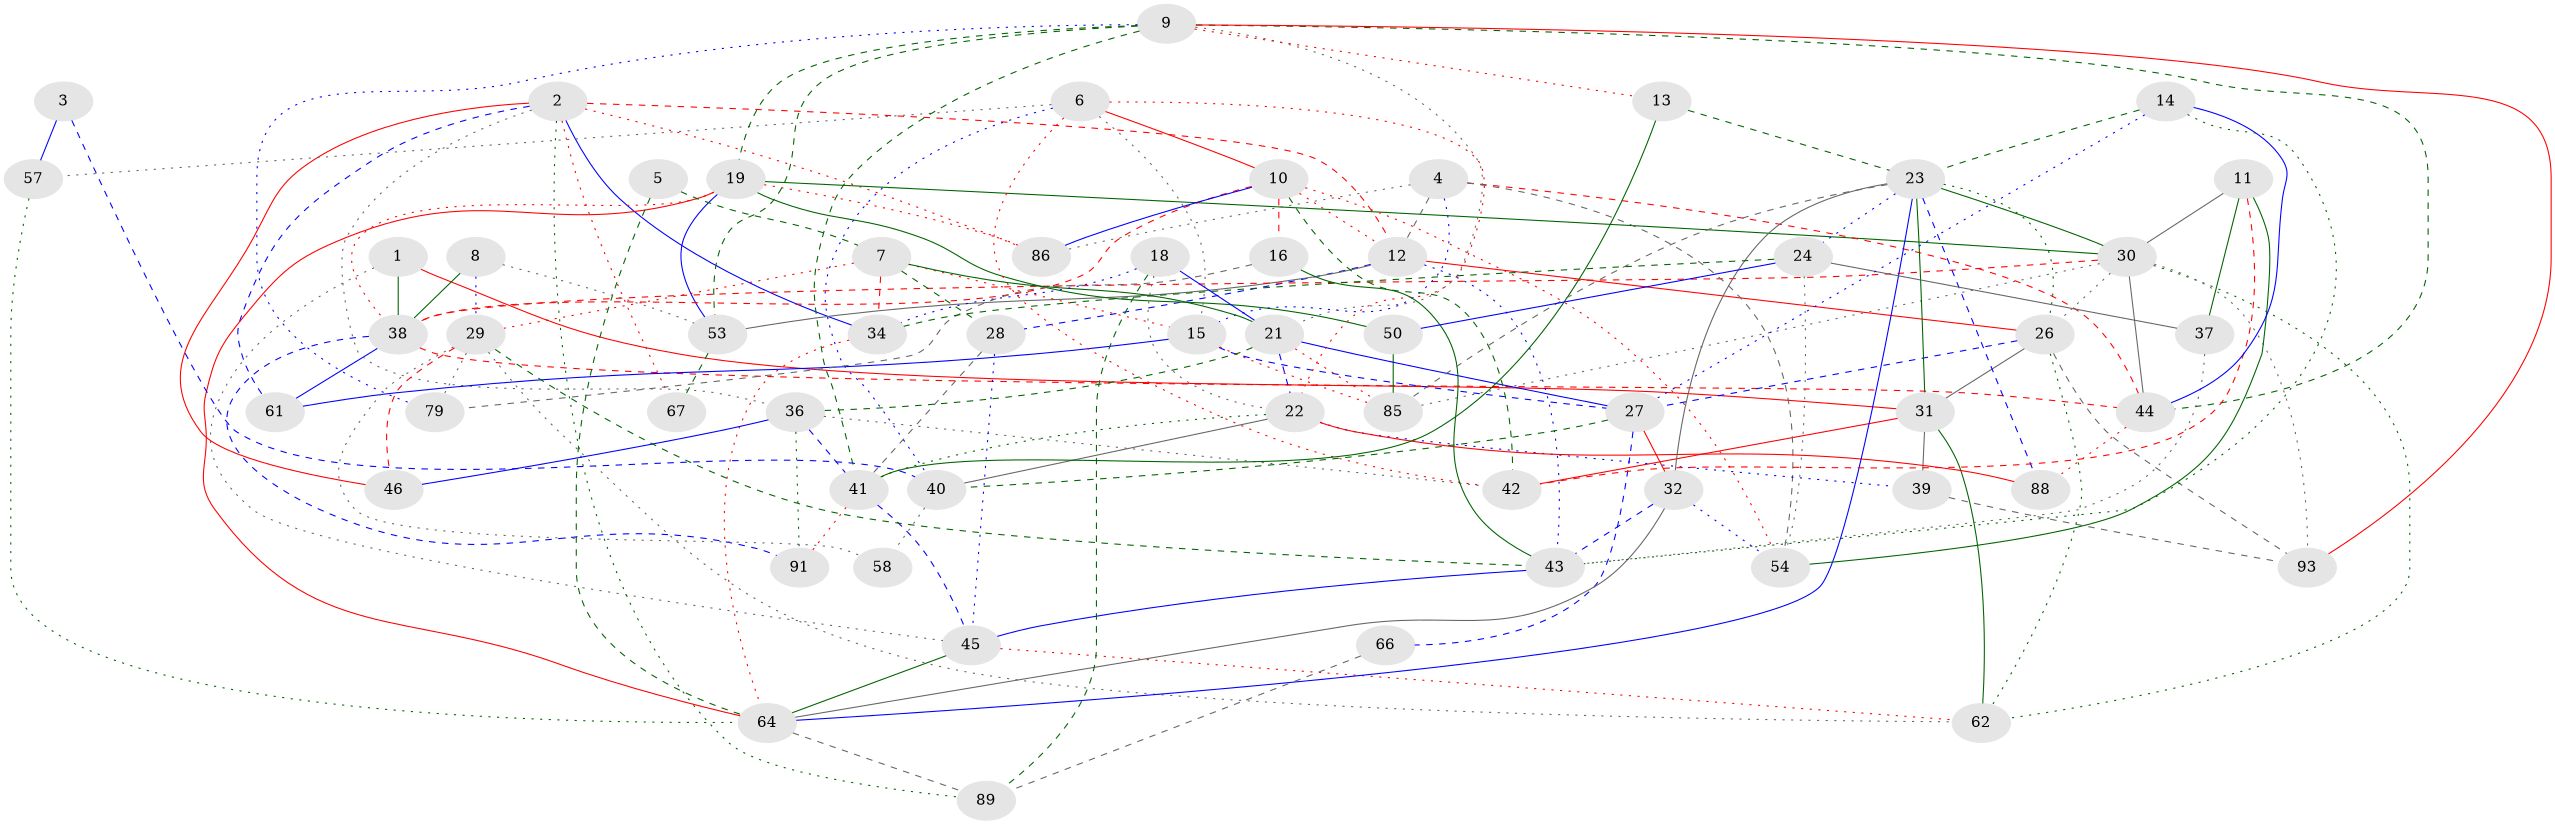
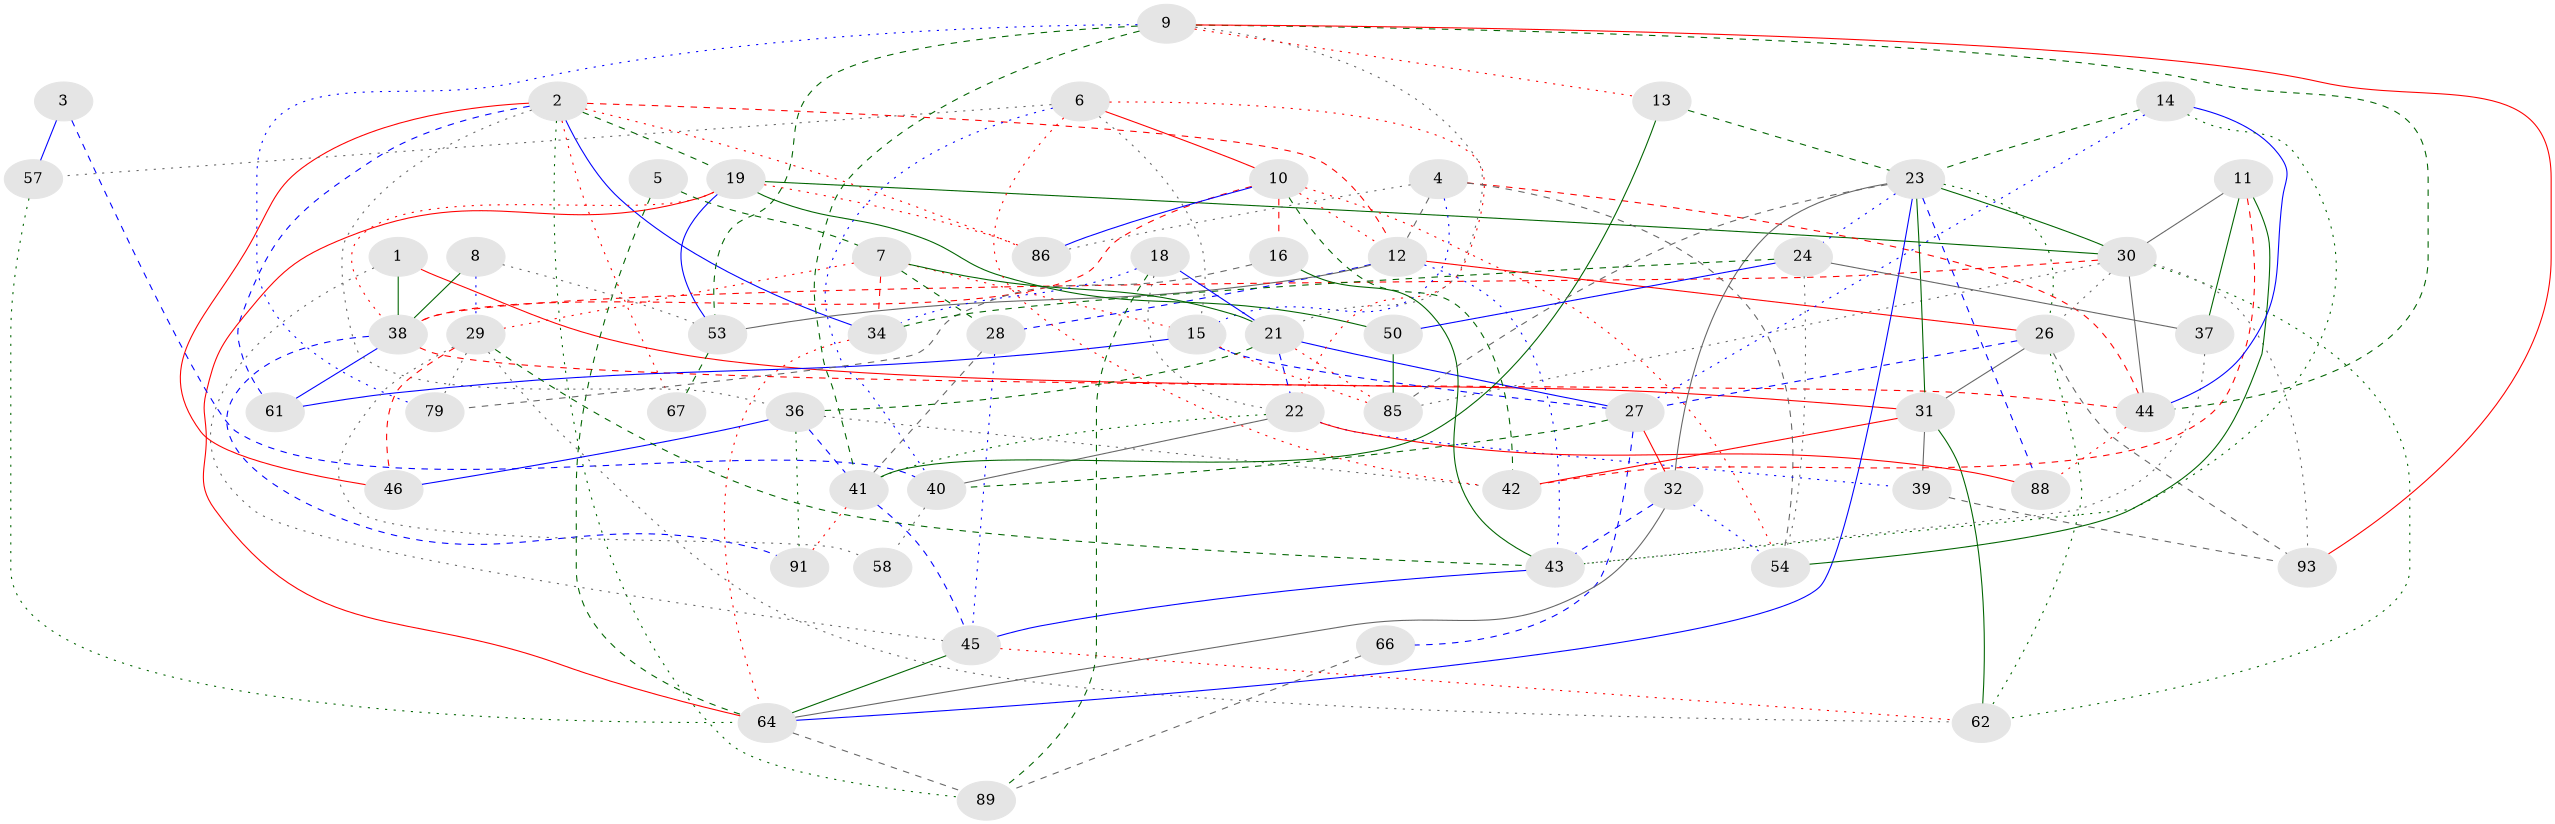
(900, 46) -> (652, 140)
